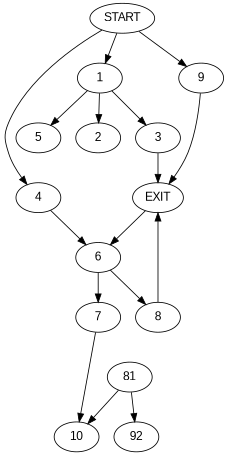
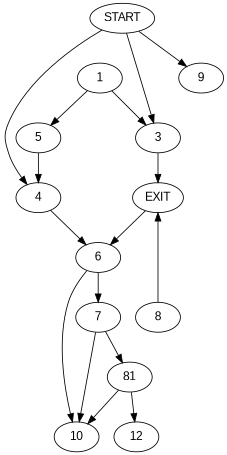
(113, 44) -> (139, 74)
(193, 137) -> none
(98, 138) -> none
none -> (38, 164)
(125, 284) -> (63, 340)
none -> (112, 343)
(136, 437) -> (136, 437)
